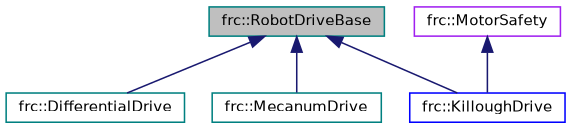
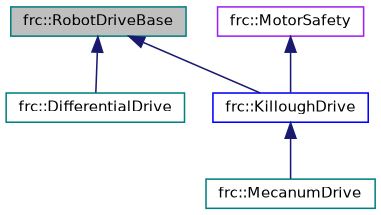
(297, 73) -> (291, 159)
